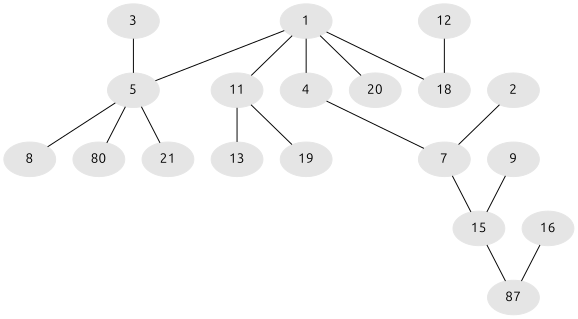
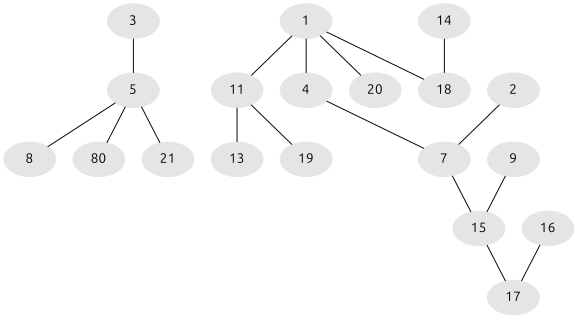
(444, 21) -> (444, 21)
(220, 56) -> none
(513, 298) -> (513, 298)
